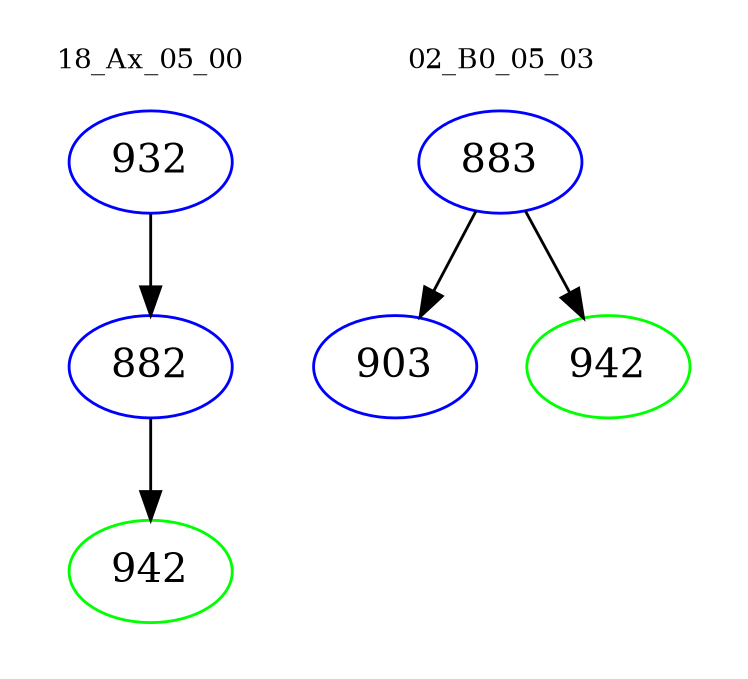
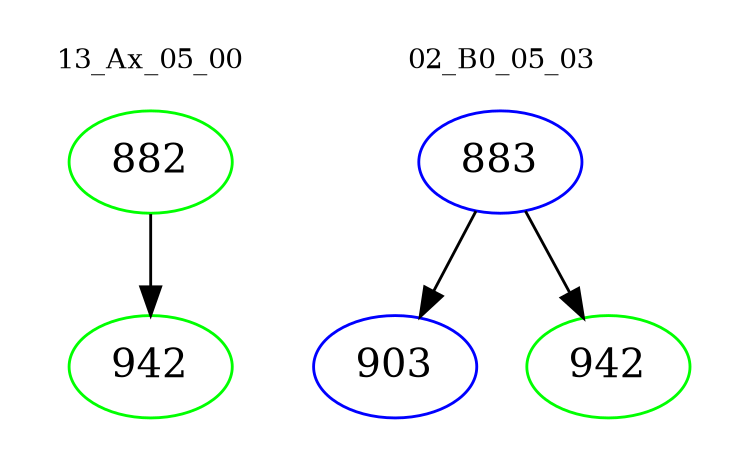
(151, 61) -> (151, 61)
(151, 162) -> none
(151, 367) -> (151, 162)
